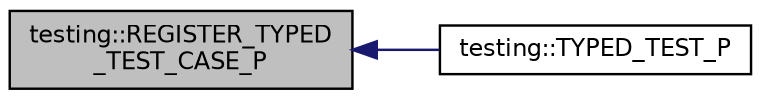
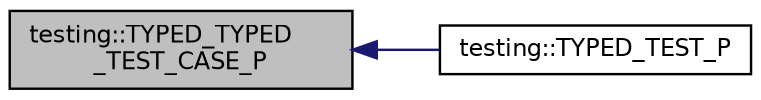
(181, 50) -> (181, 50)
